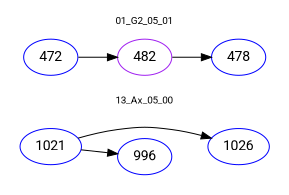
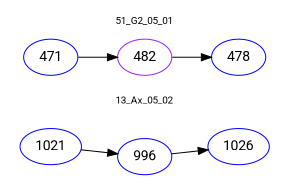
(145, 22) -> (145, 22)
(51, 57) -> (51, 57)
(145, 101) -> (145, 101)
(140, 127) -> (185, 152)
